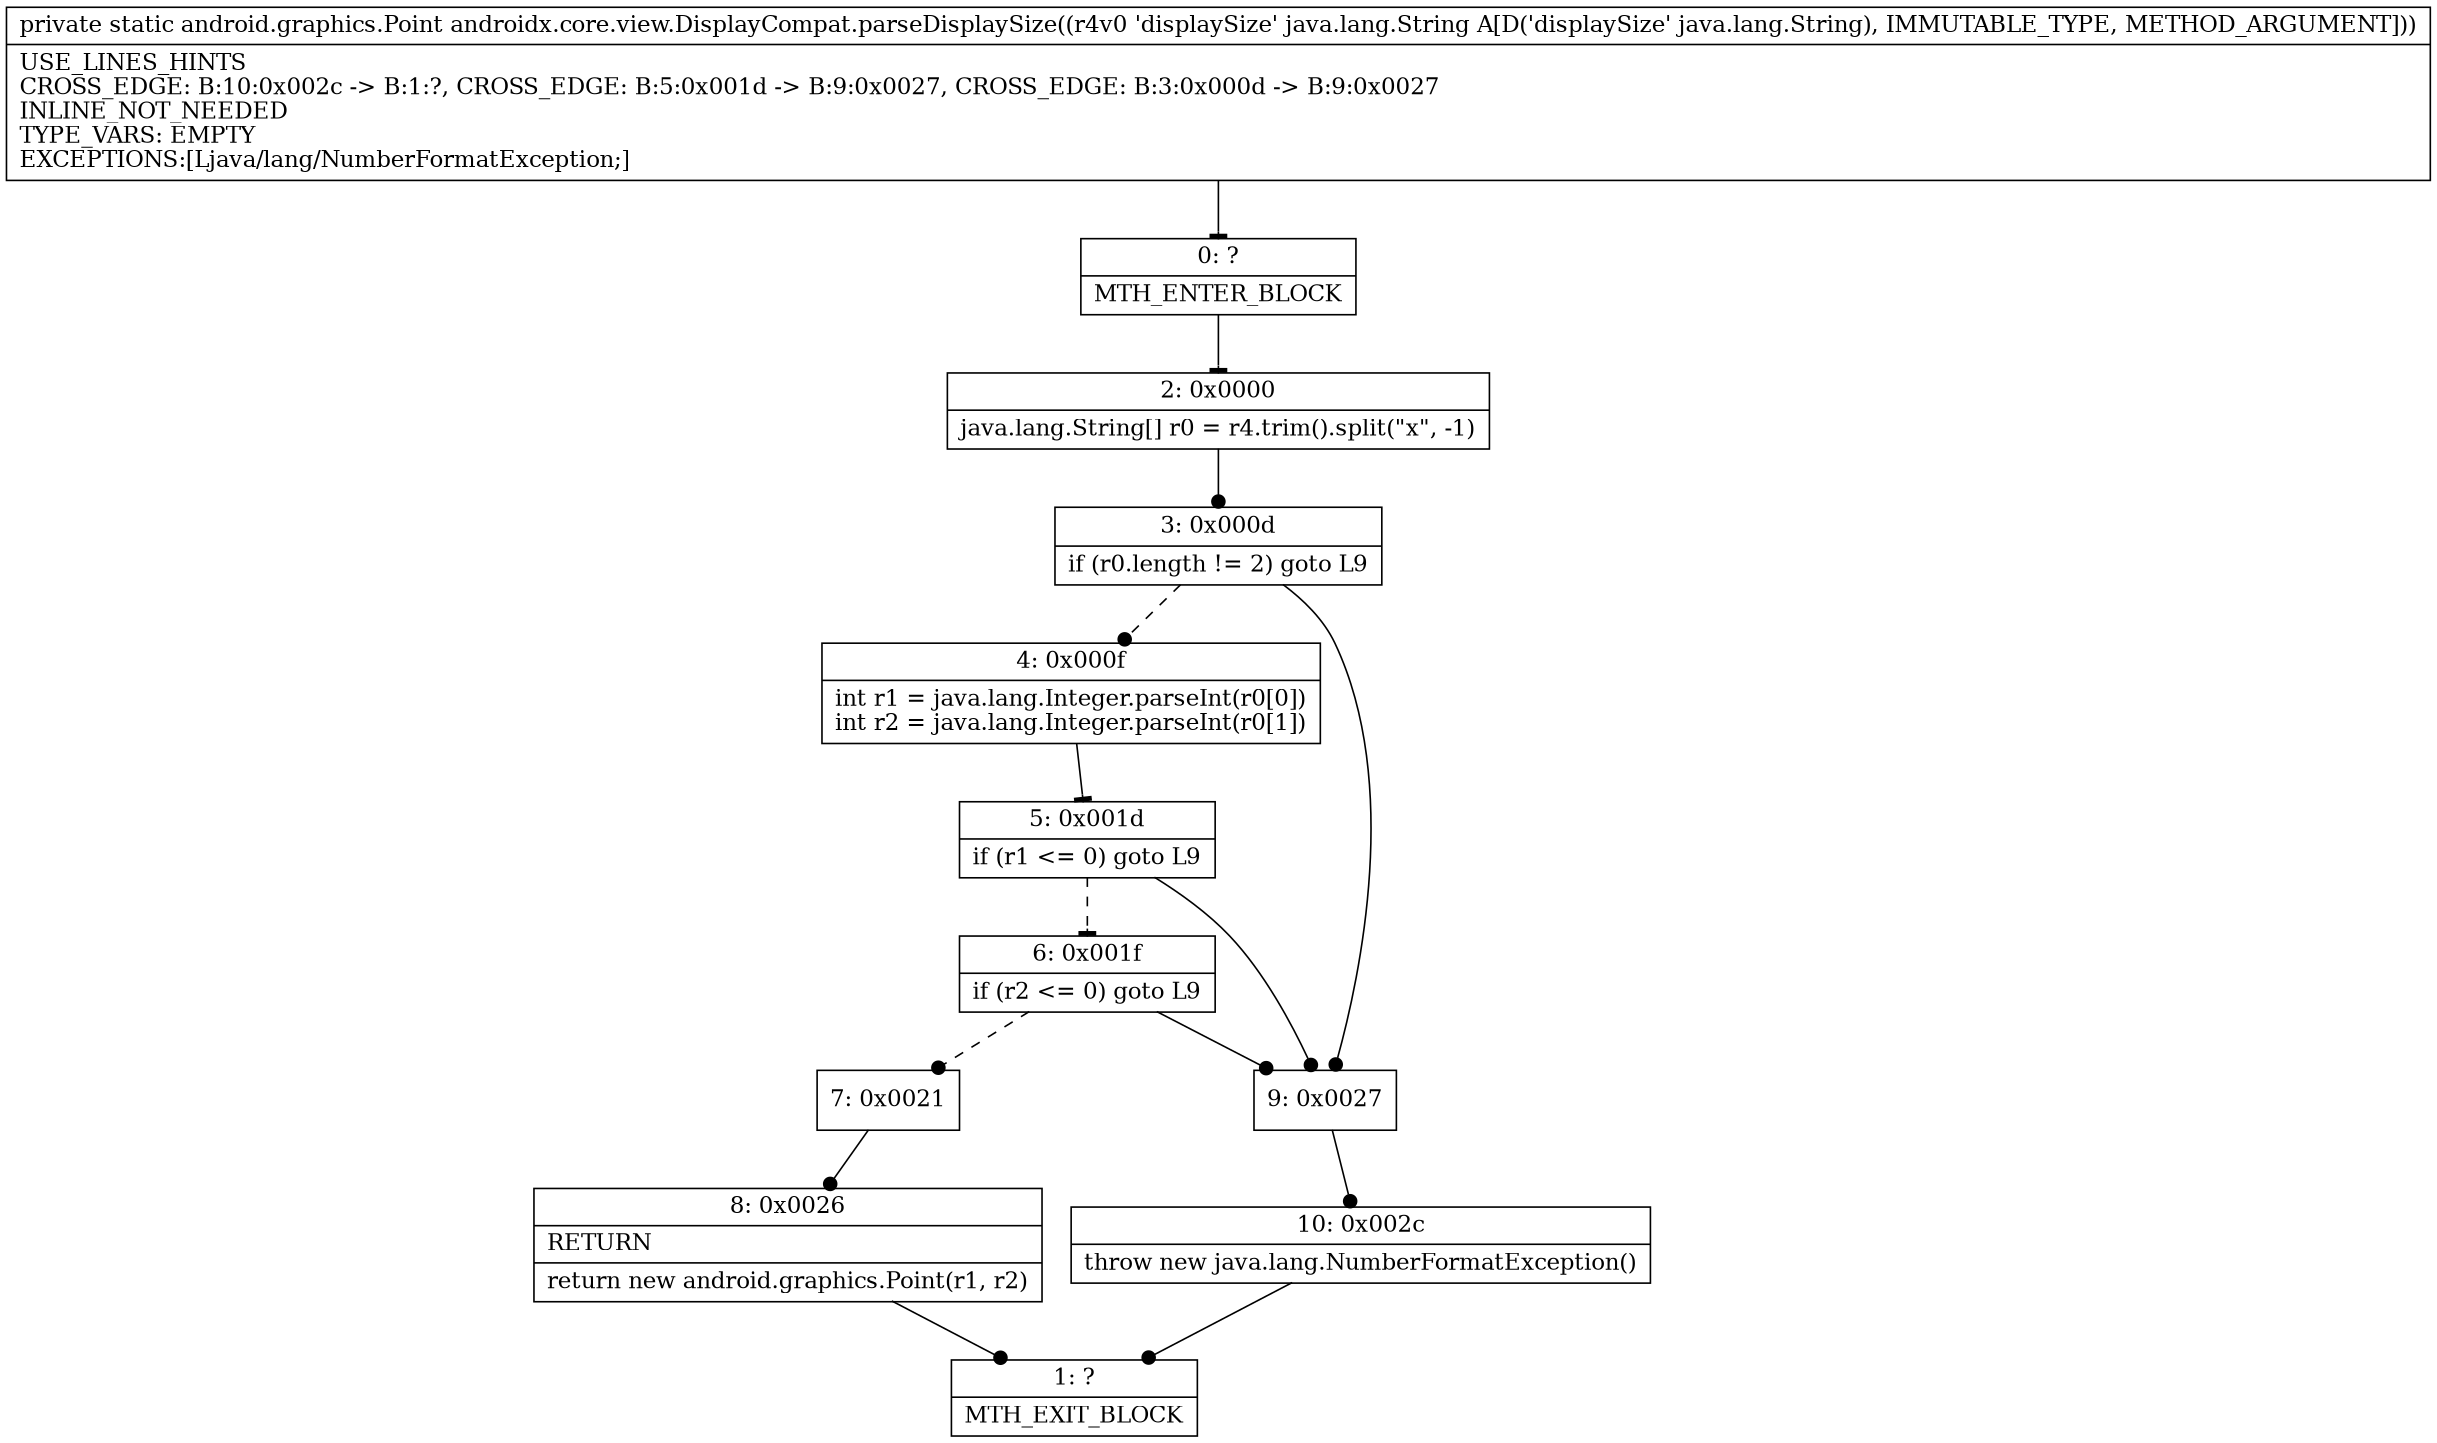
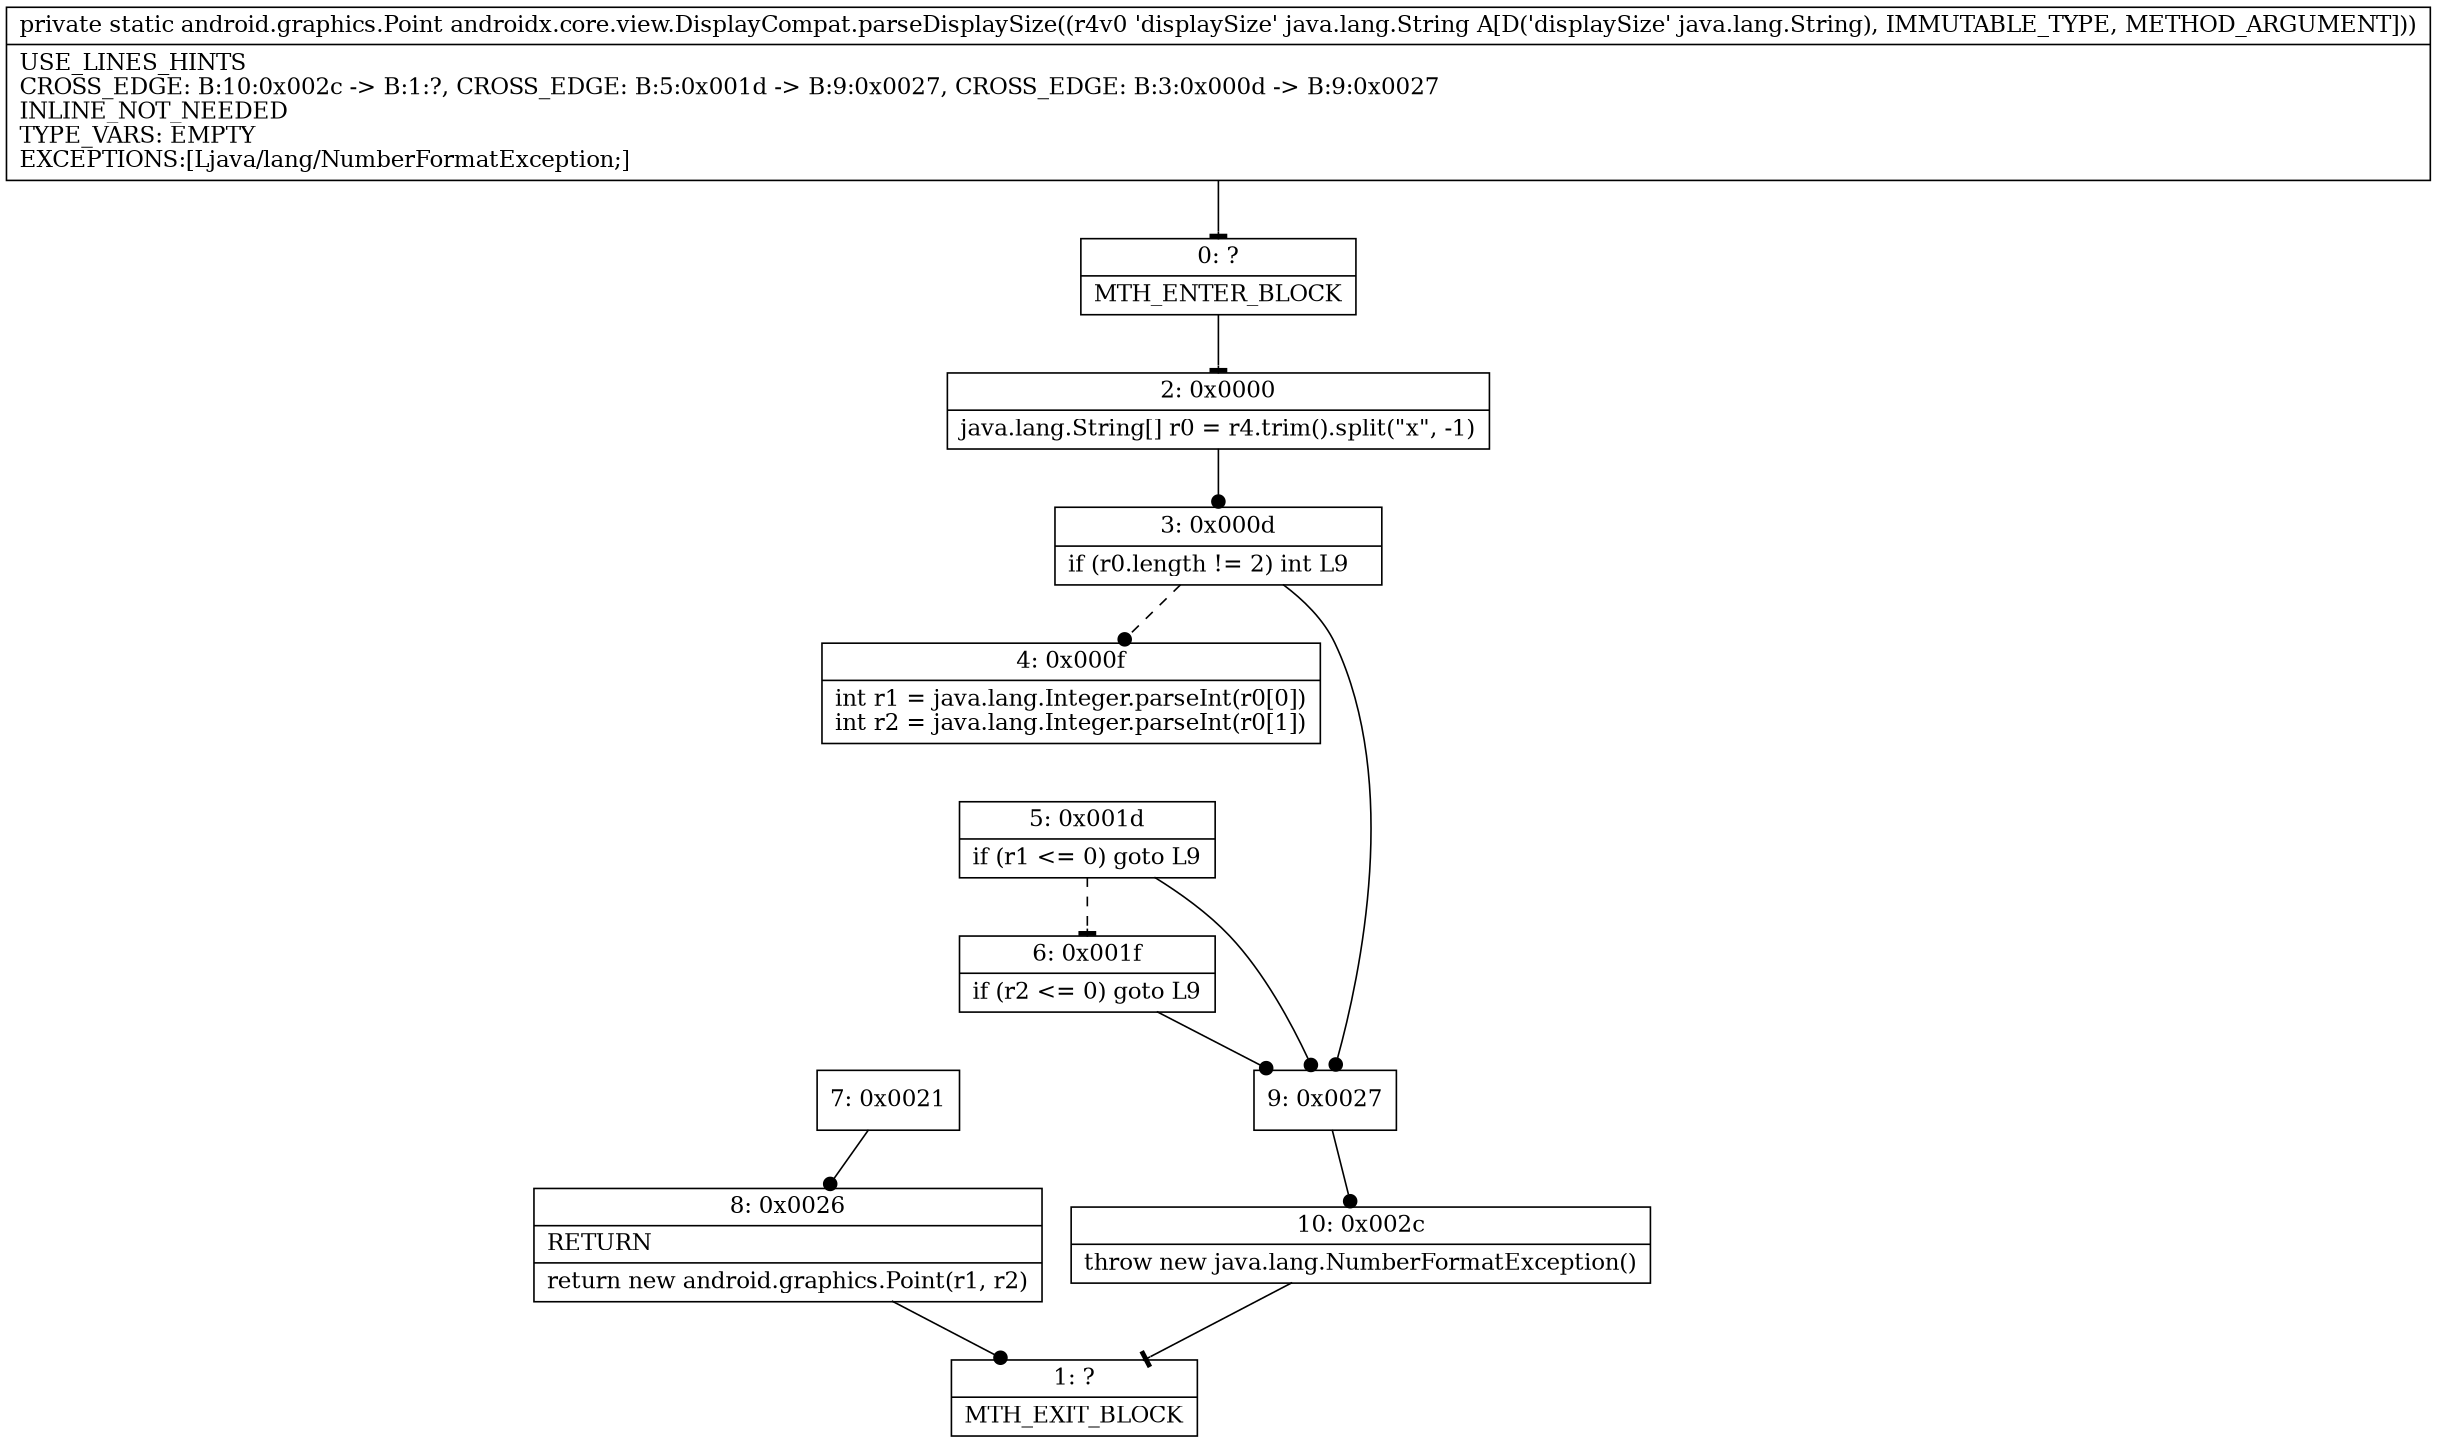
(1218, 565) -> (1209, 565)
(1079, 769) -> none
(987, 1038) -> none
(1221, 1320) -> (1221, 1320)
